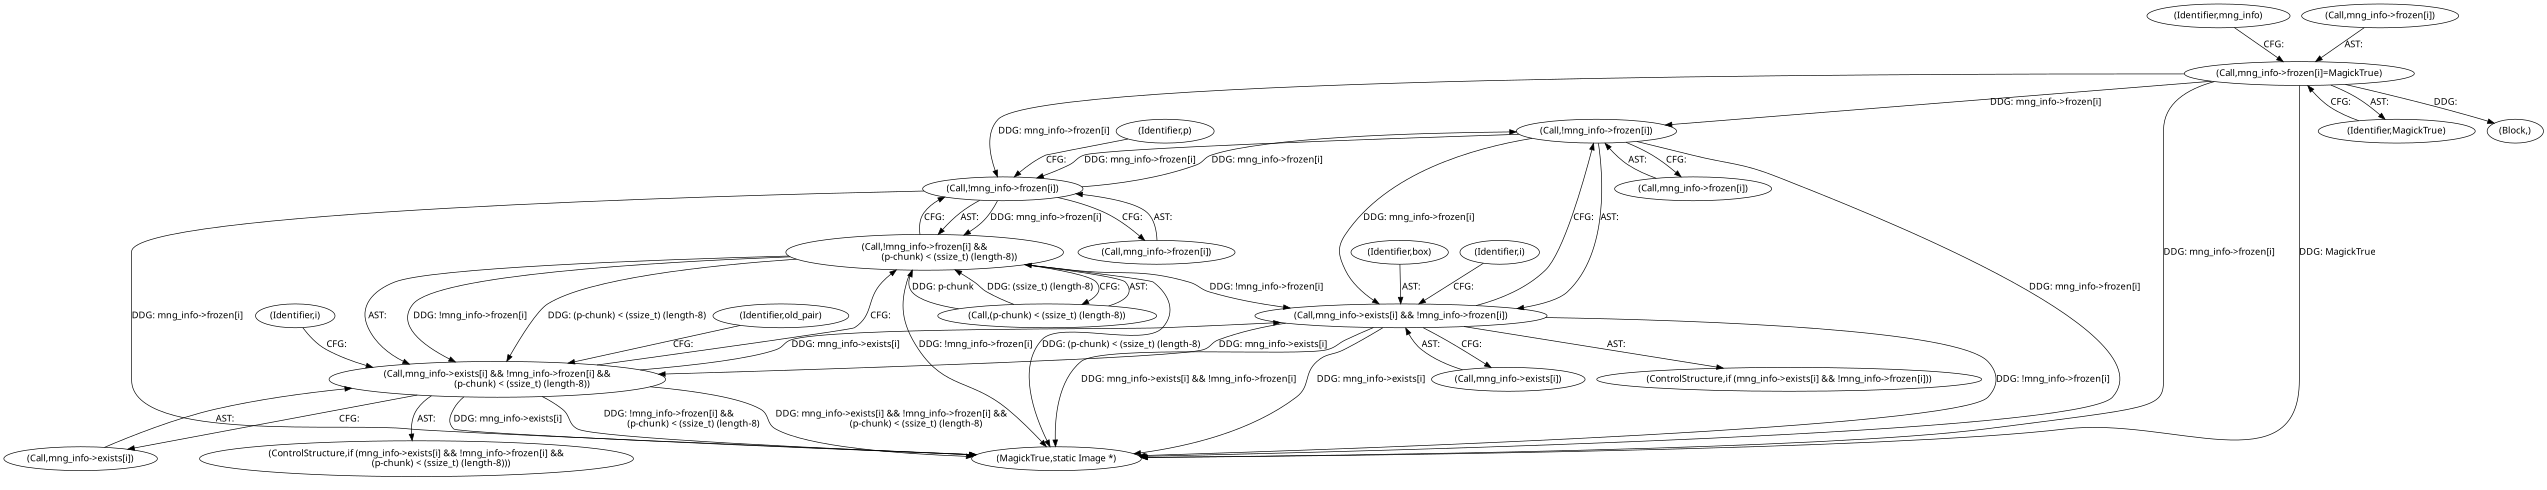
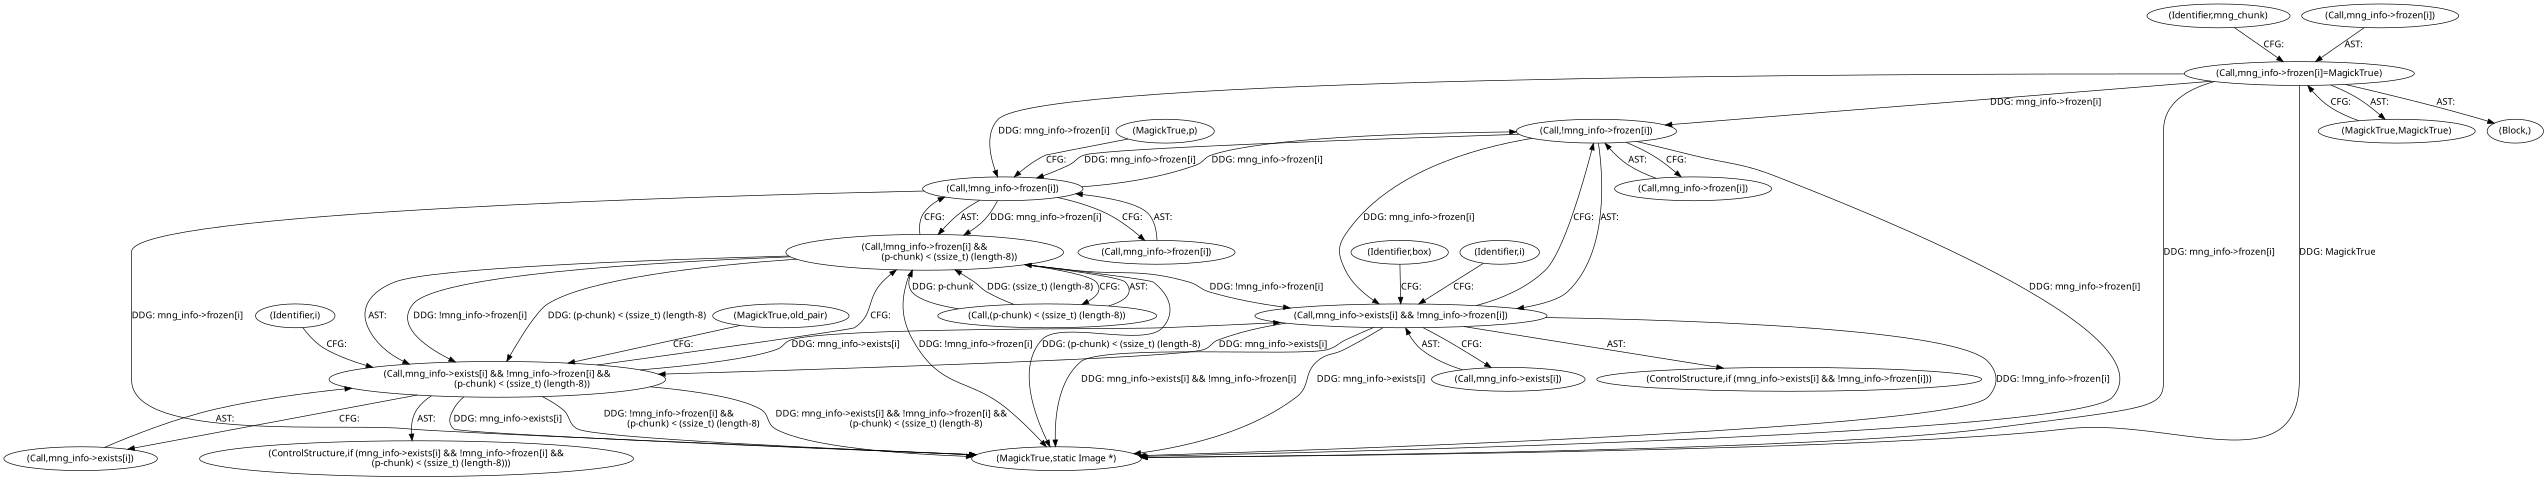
(2219, 16) -> (2219, 16)
(2447, 102) -> (2447, 102)
(1165, 131) -> (1165, 131)
(2397, 131) -> (2397, 131)
(1413, 287) -> (1413, 287)
(781, 316) -> (781, 316)
